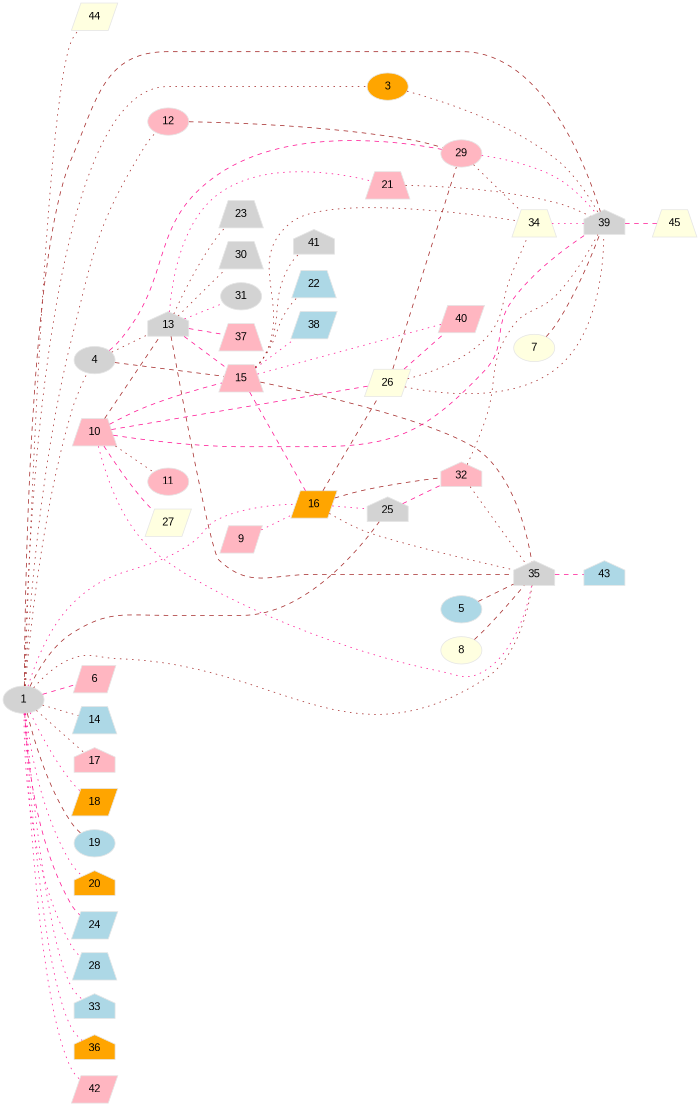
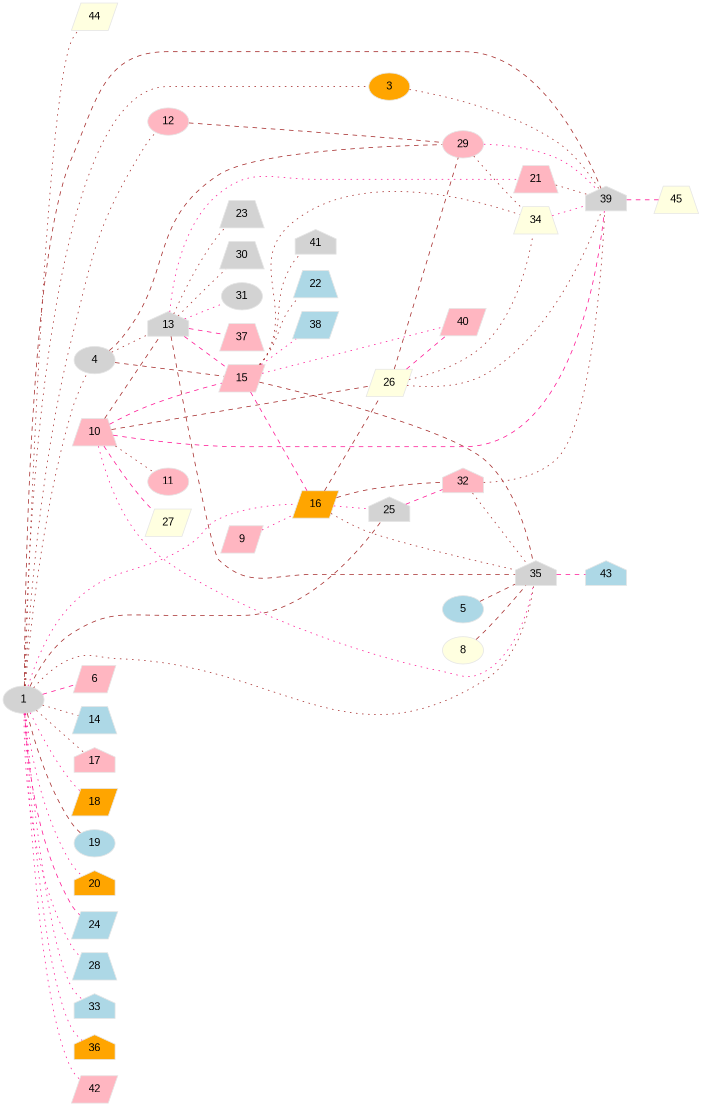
(227, 170) -> (226, 172)
(534, 348) -> none
(241, 378) -> (242, 378)
(240, 408) -> (241, 408)
